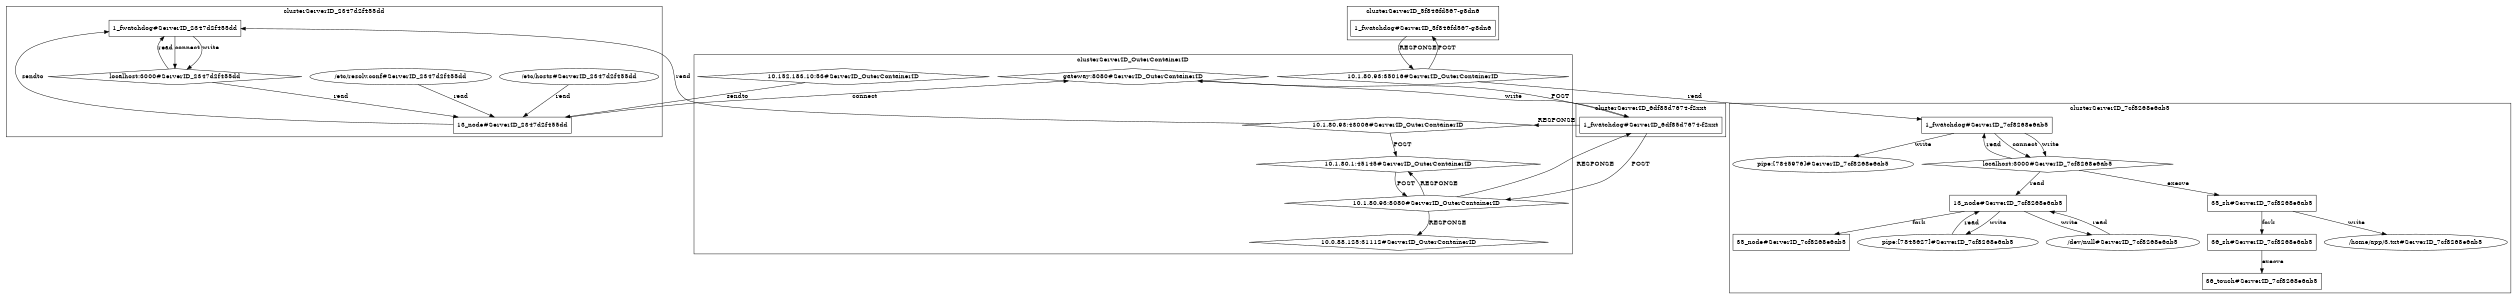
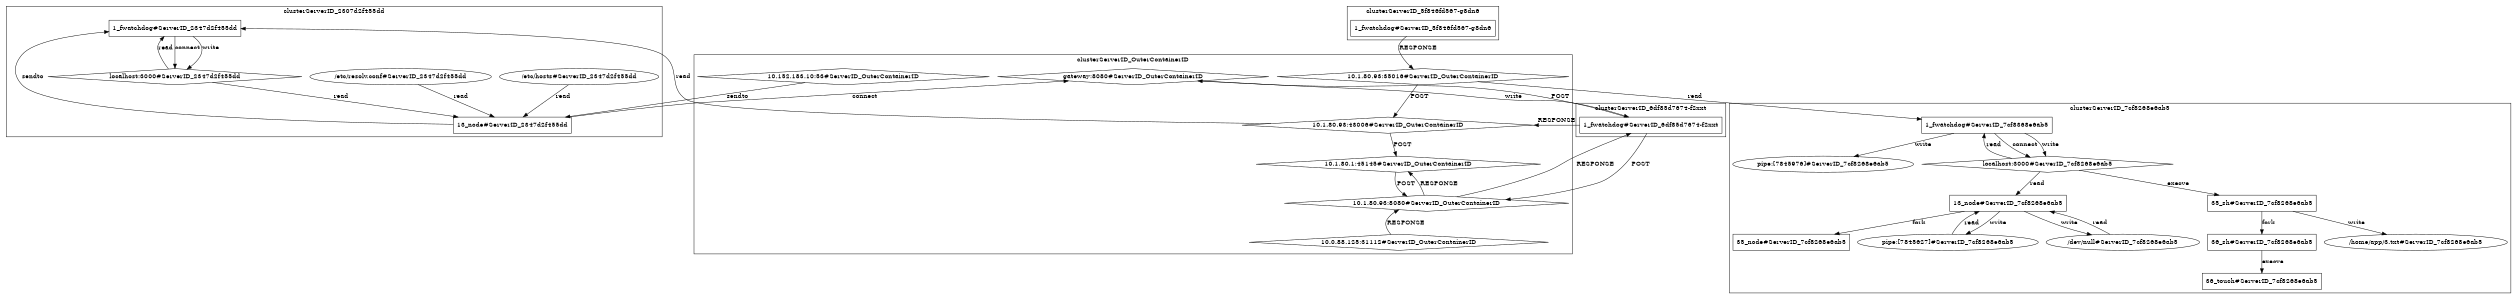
(334, 11) -> (334, 11)
(1435, 58) -> (1407, 99)
(1987, 125) -> (1987, 125)
(1428, 223) -> (1386, 222)
